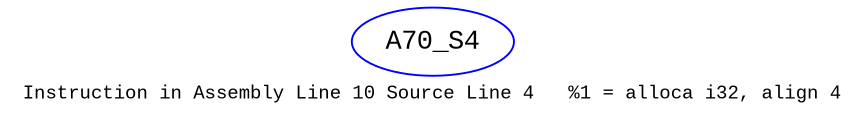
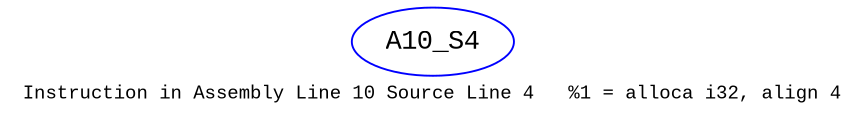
(433, 42) -> (433, 42)
